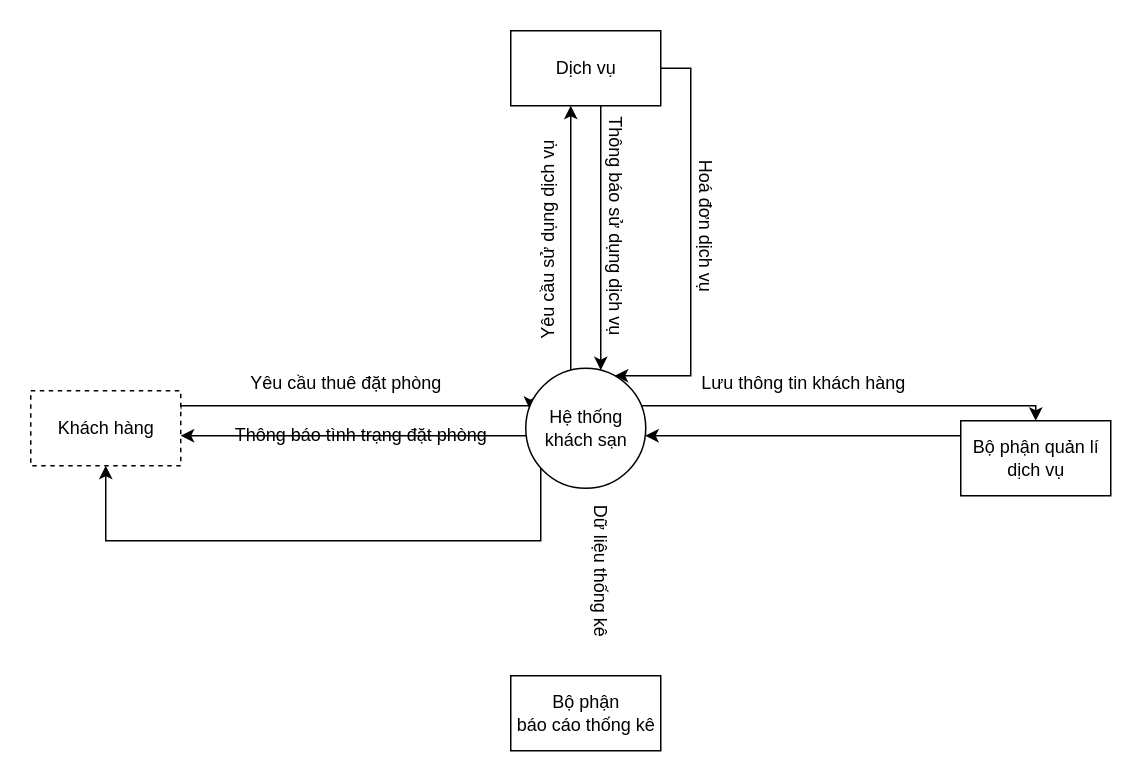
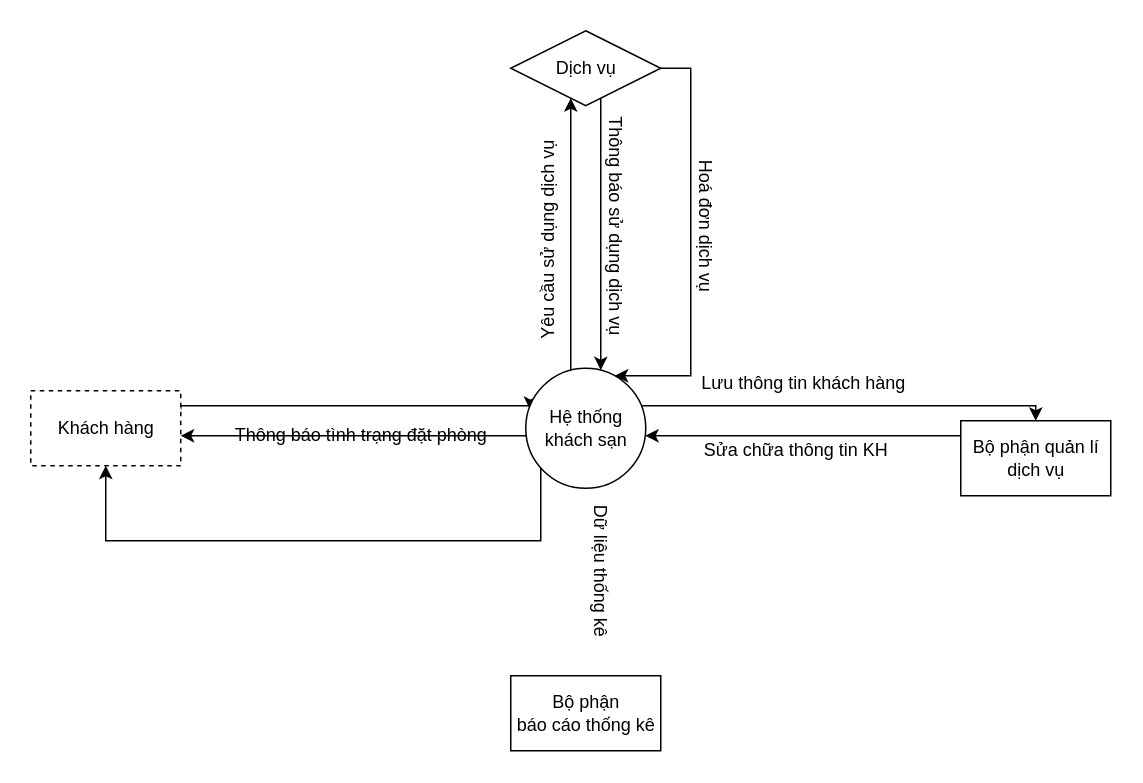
(586, 68) -> (586, 68)
(346, 383) -> none
none -> (796, 451)
